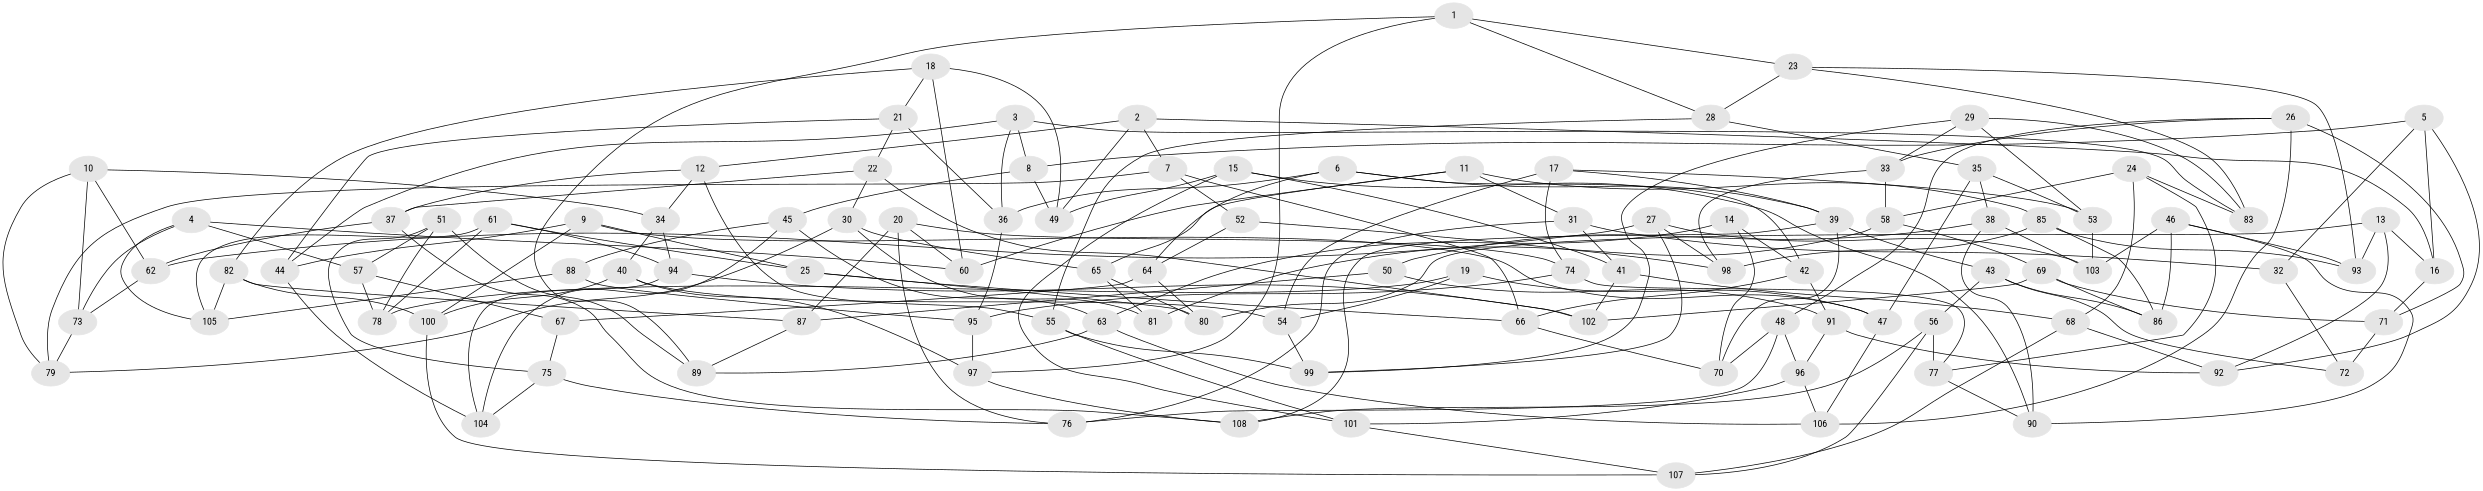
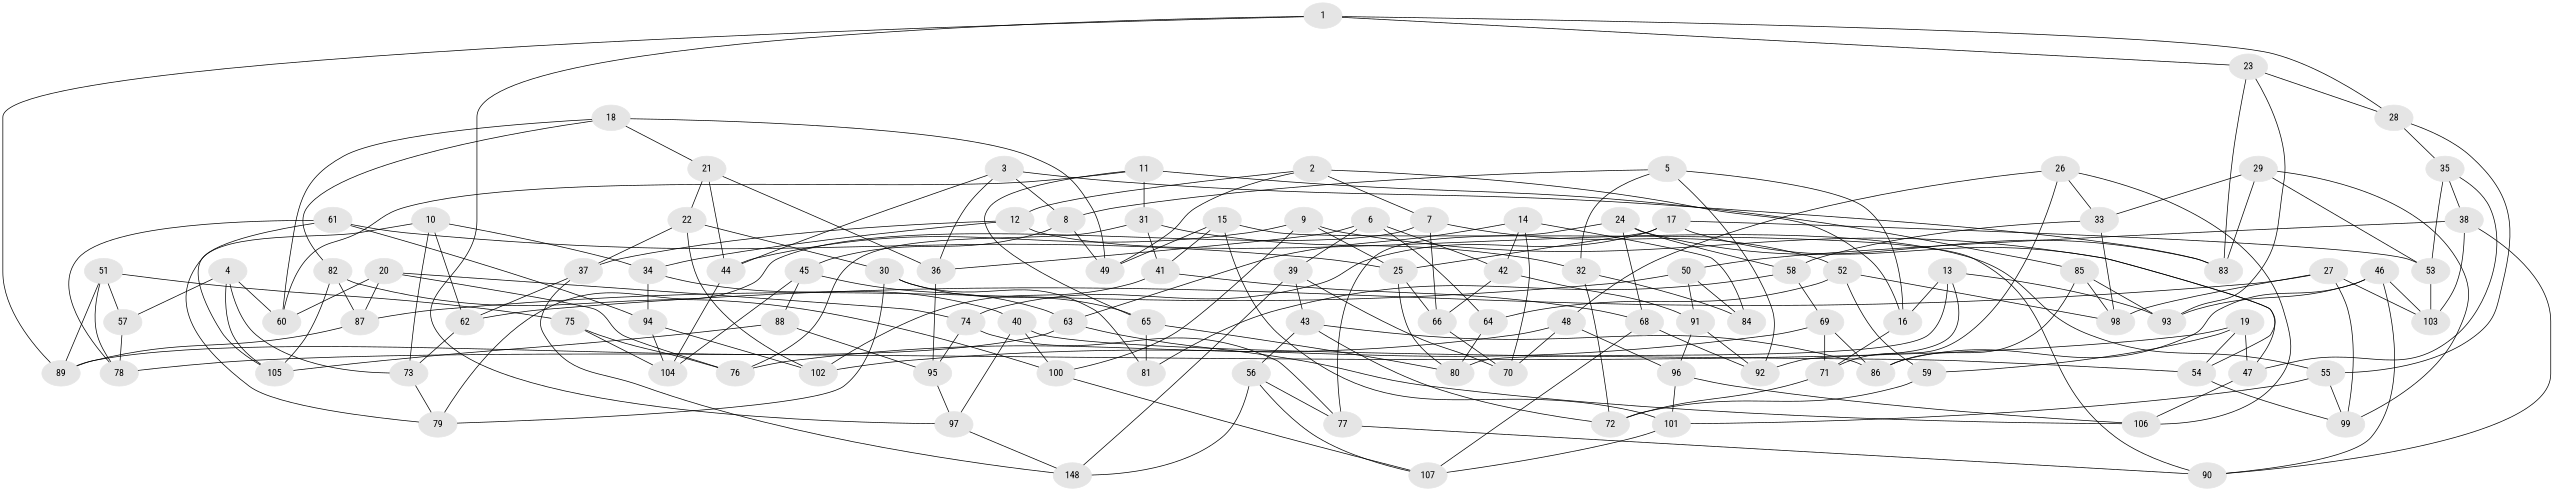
(1685, 183) -> (1537, 249)
(560, 322) -> none
none -> (1747, 322)
none -> (1927, 373)
(1240, 424) -> (1072, 476)
